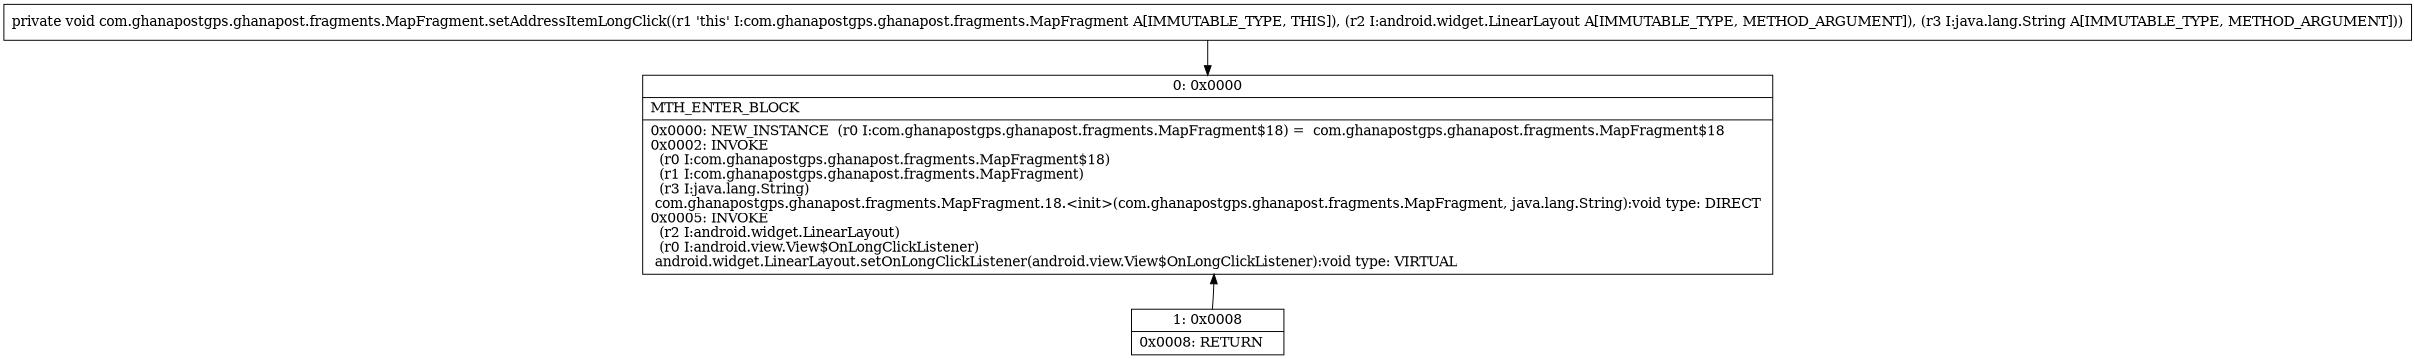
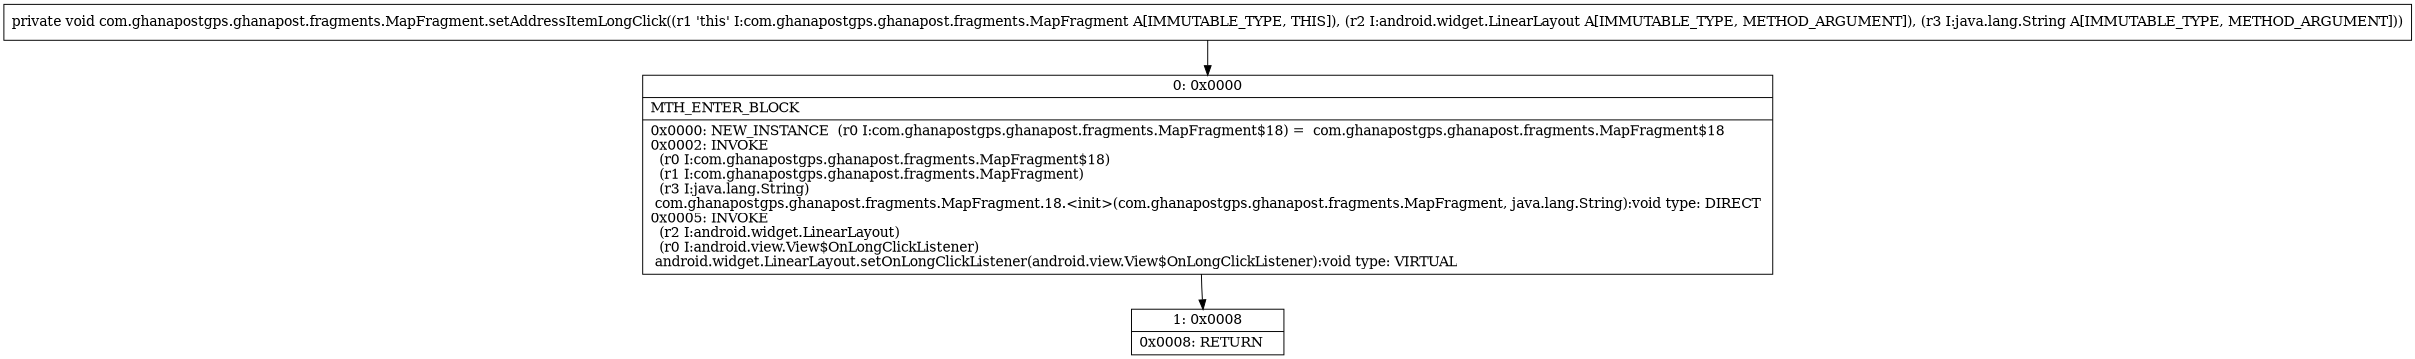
(1213, 297) -> (1202, 287)
